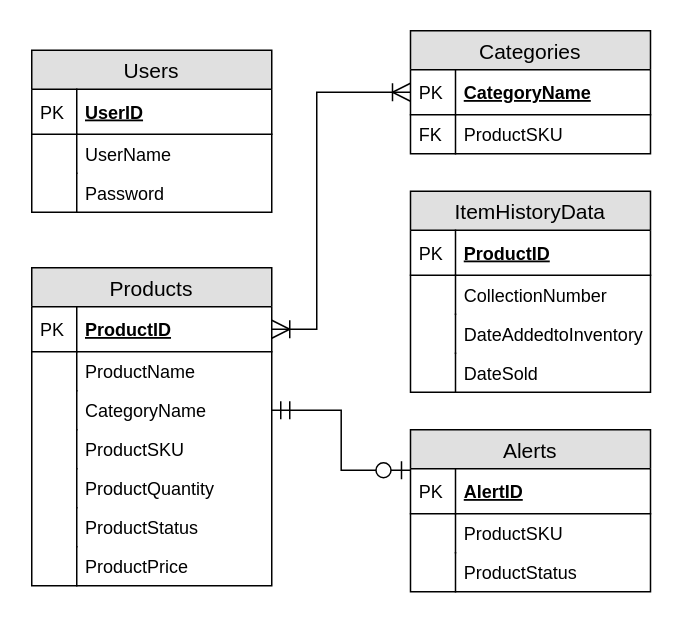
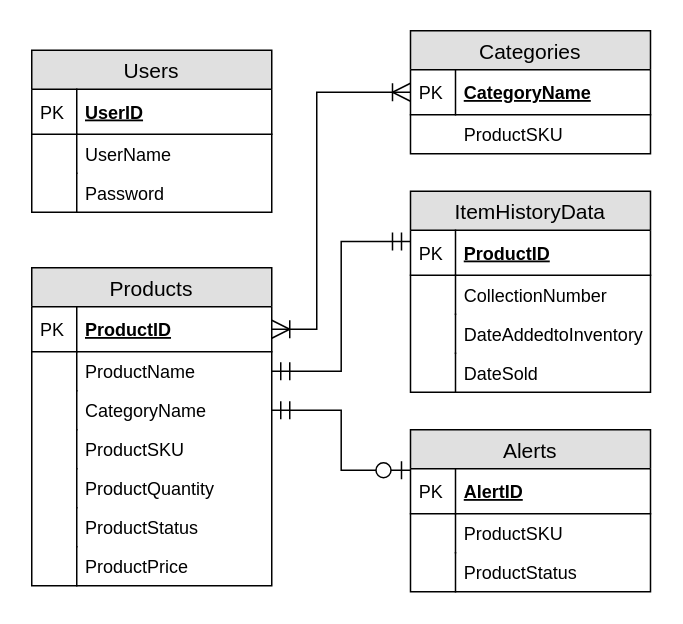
(433, 134) -> none
none -> (341, 306)
